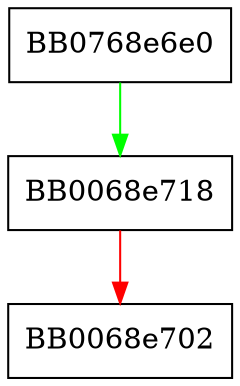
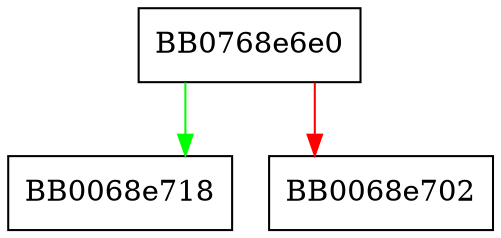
(120, 257) -> (315, 109)
